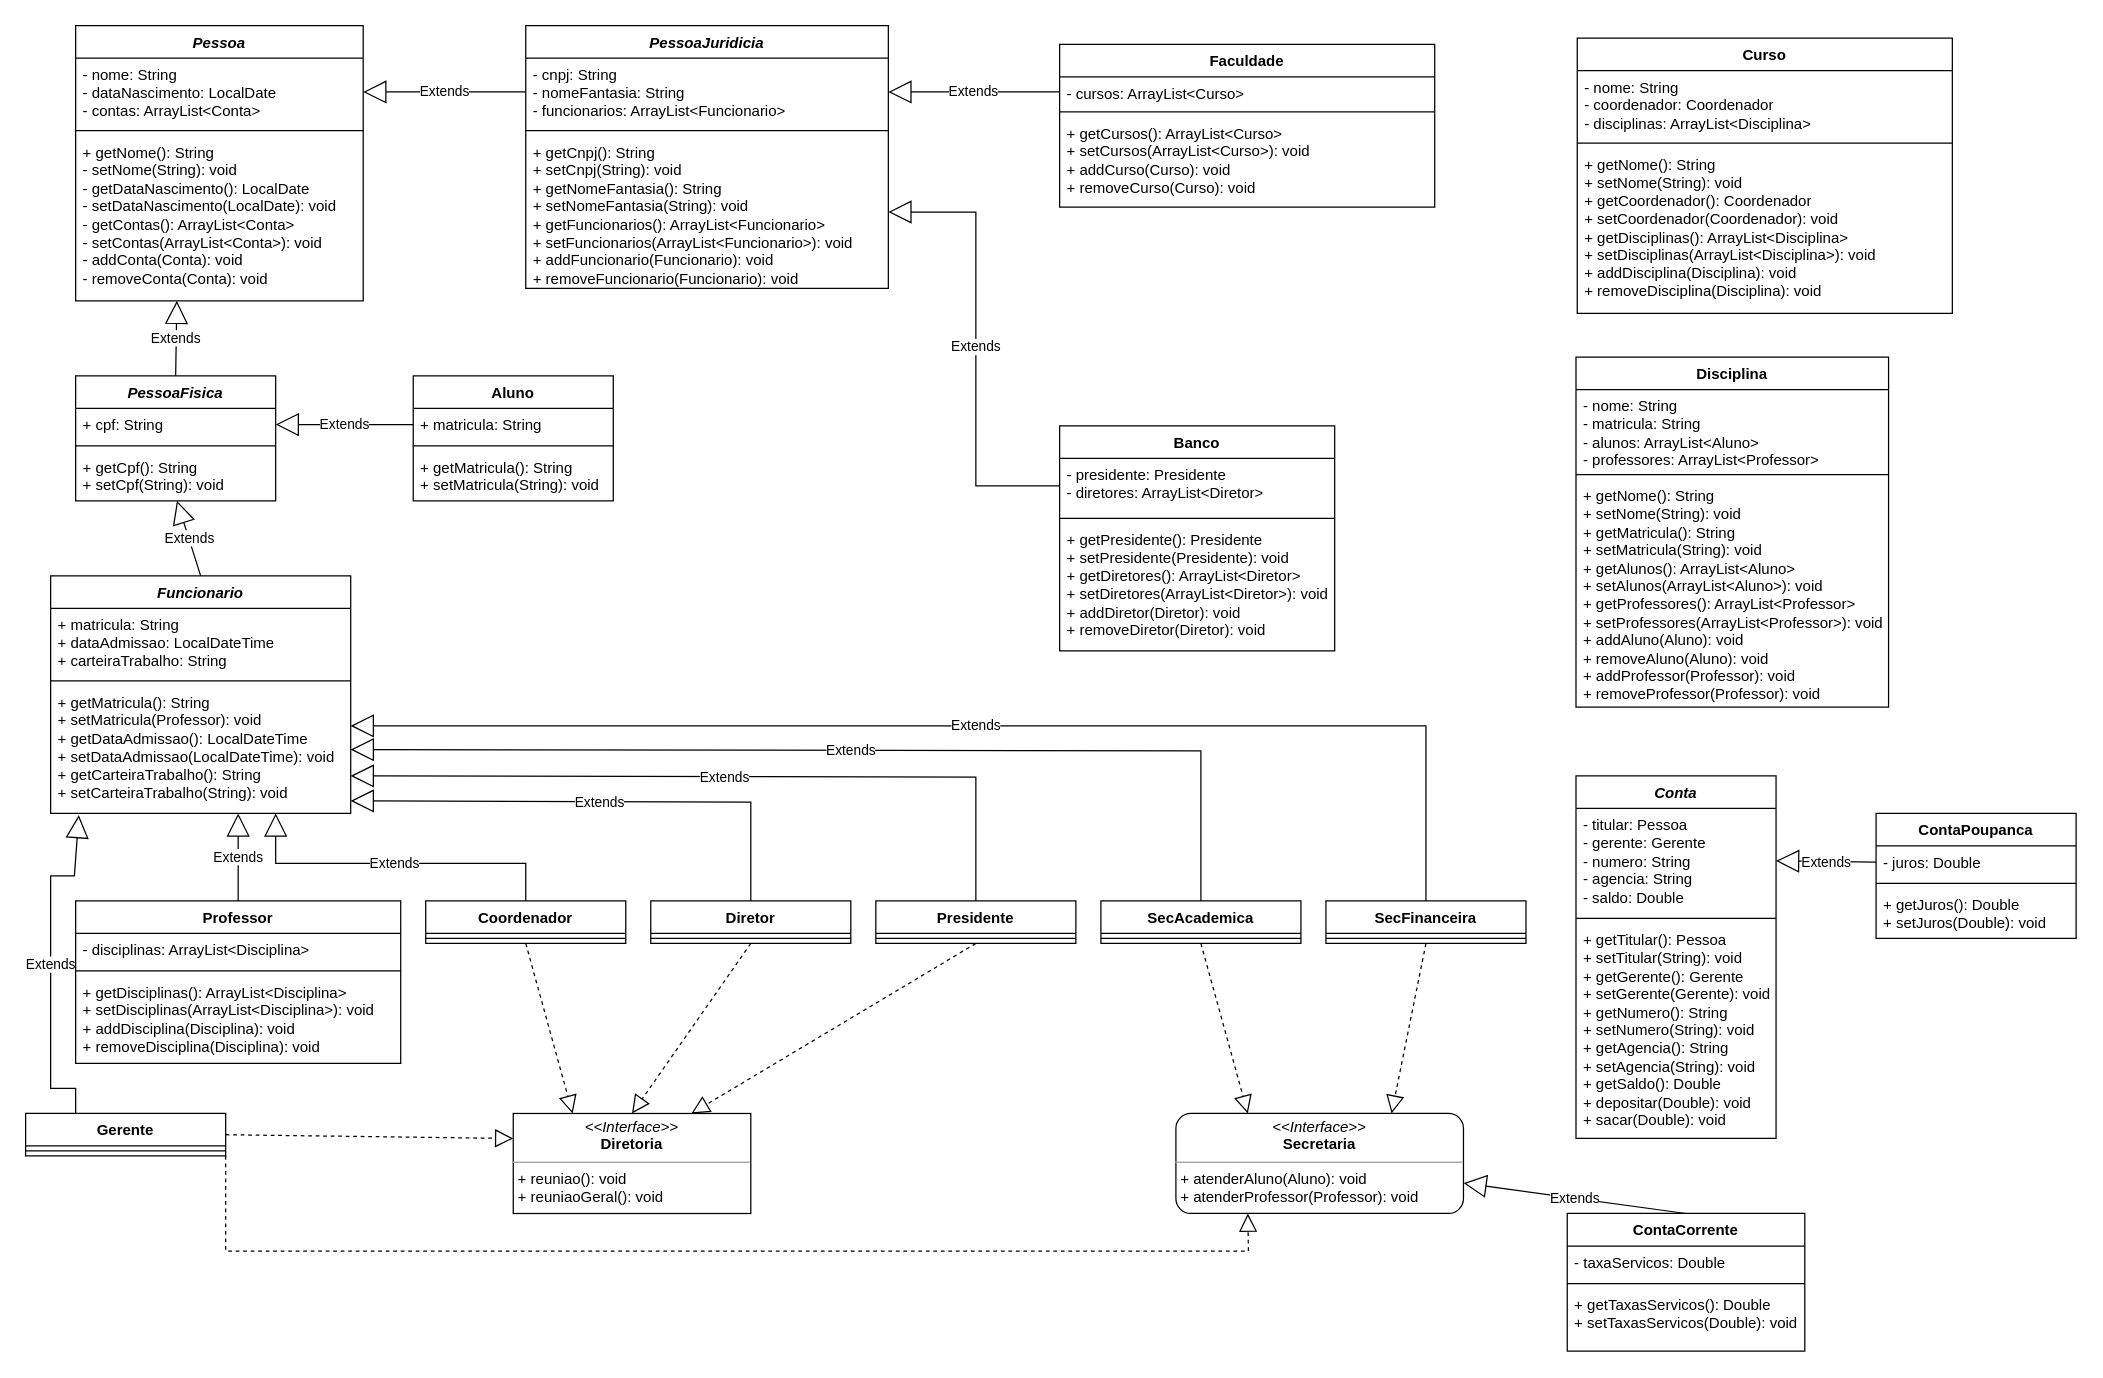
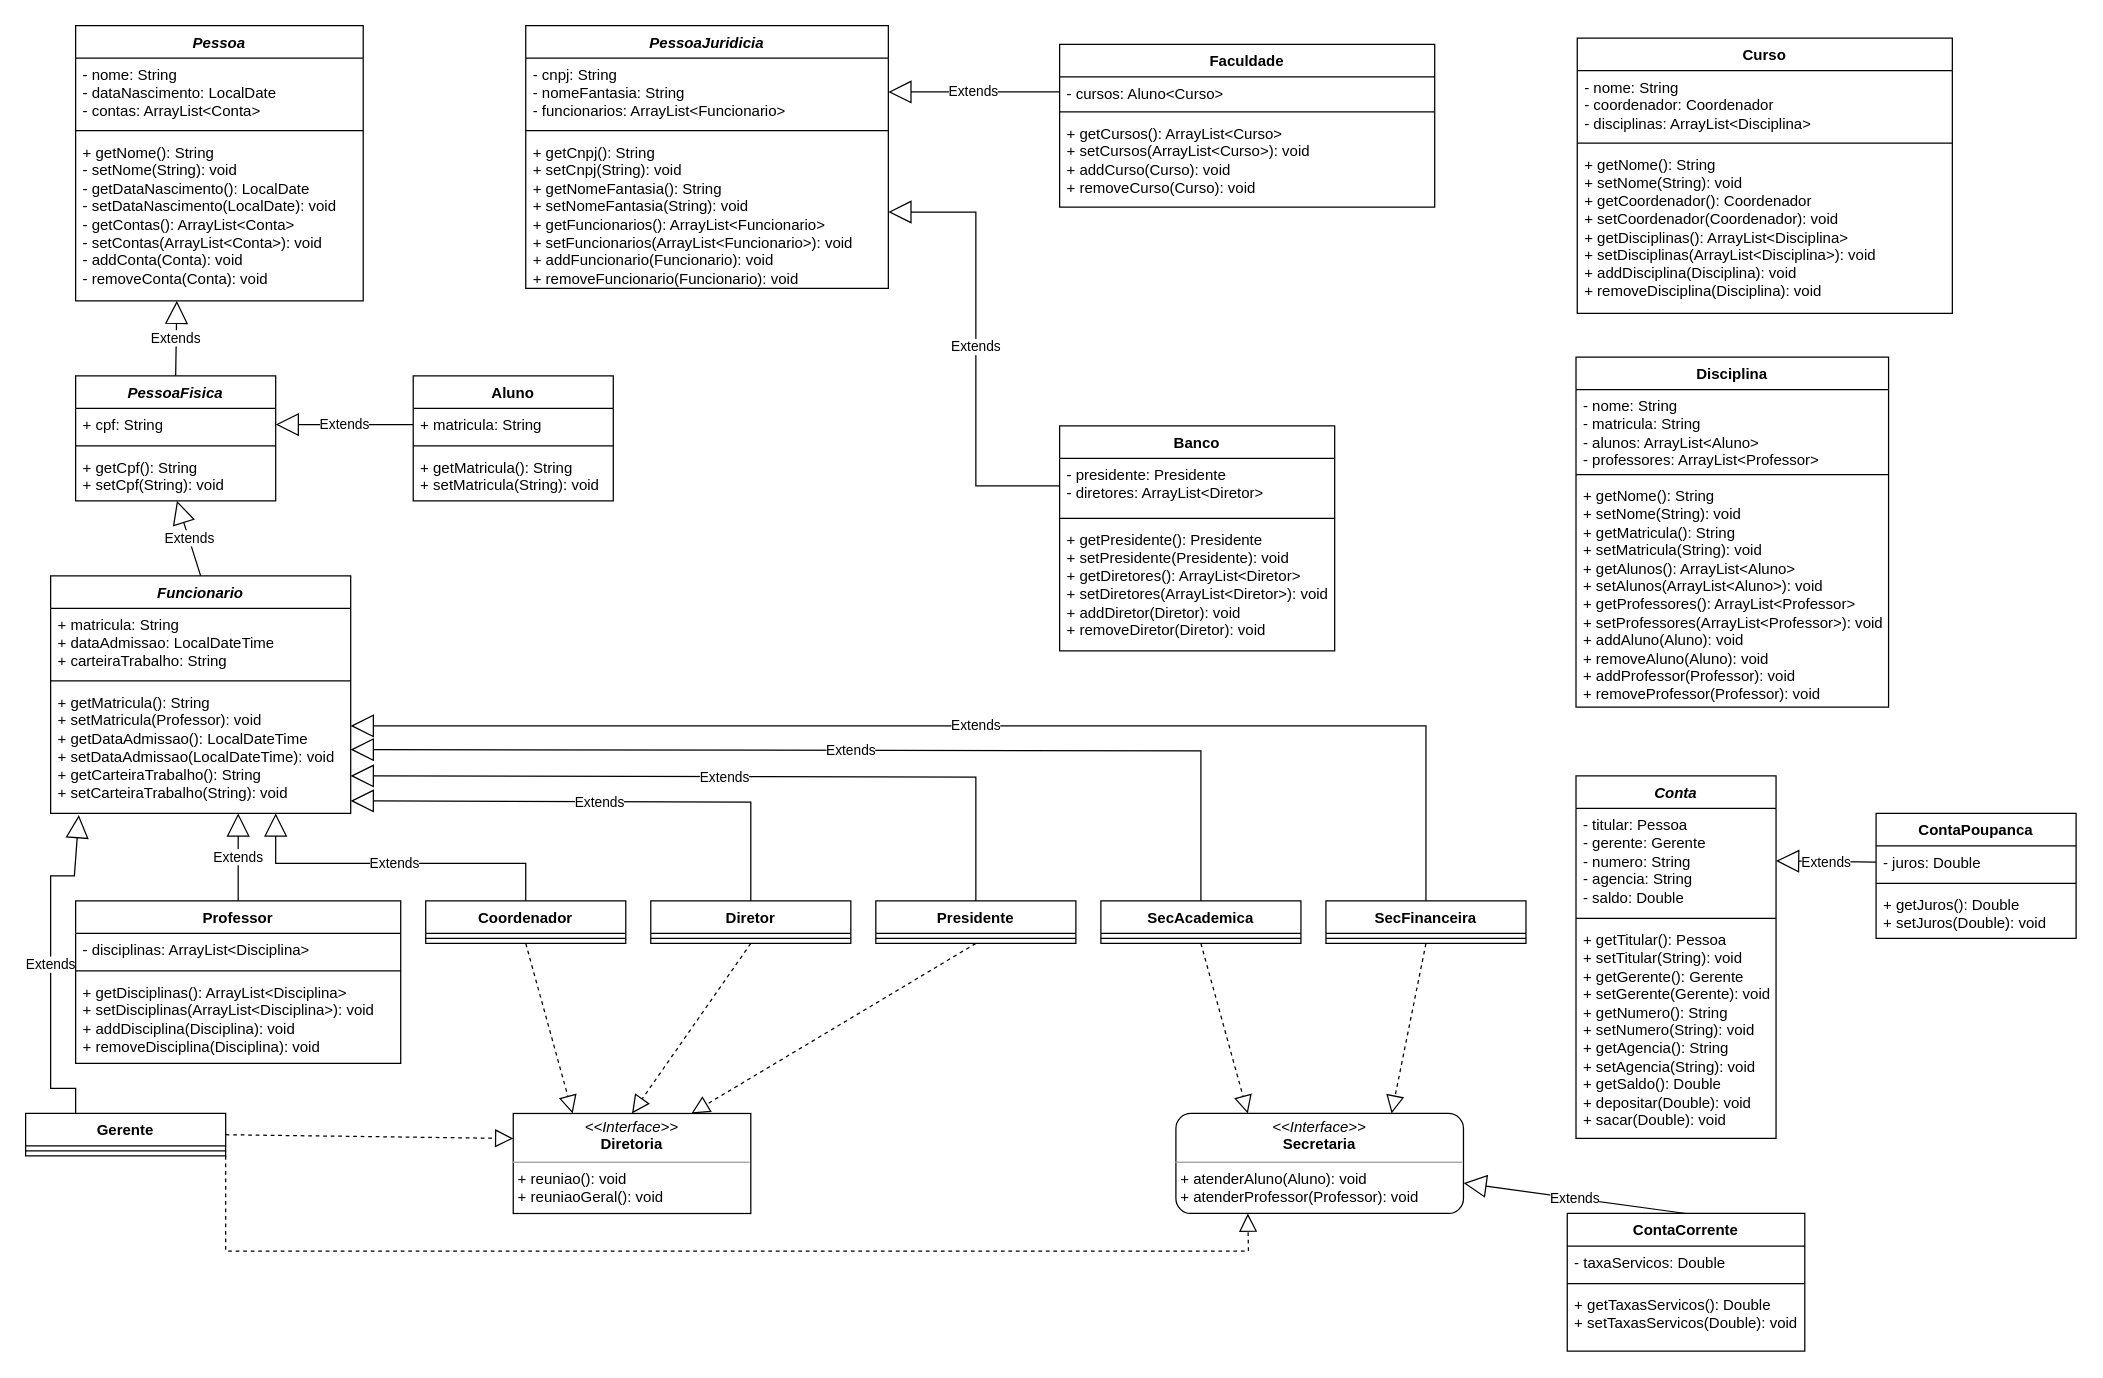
(454, 92) -> none
(1168, 95) -> (1151, 95)
